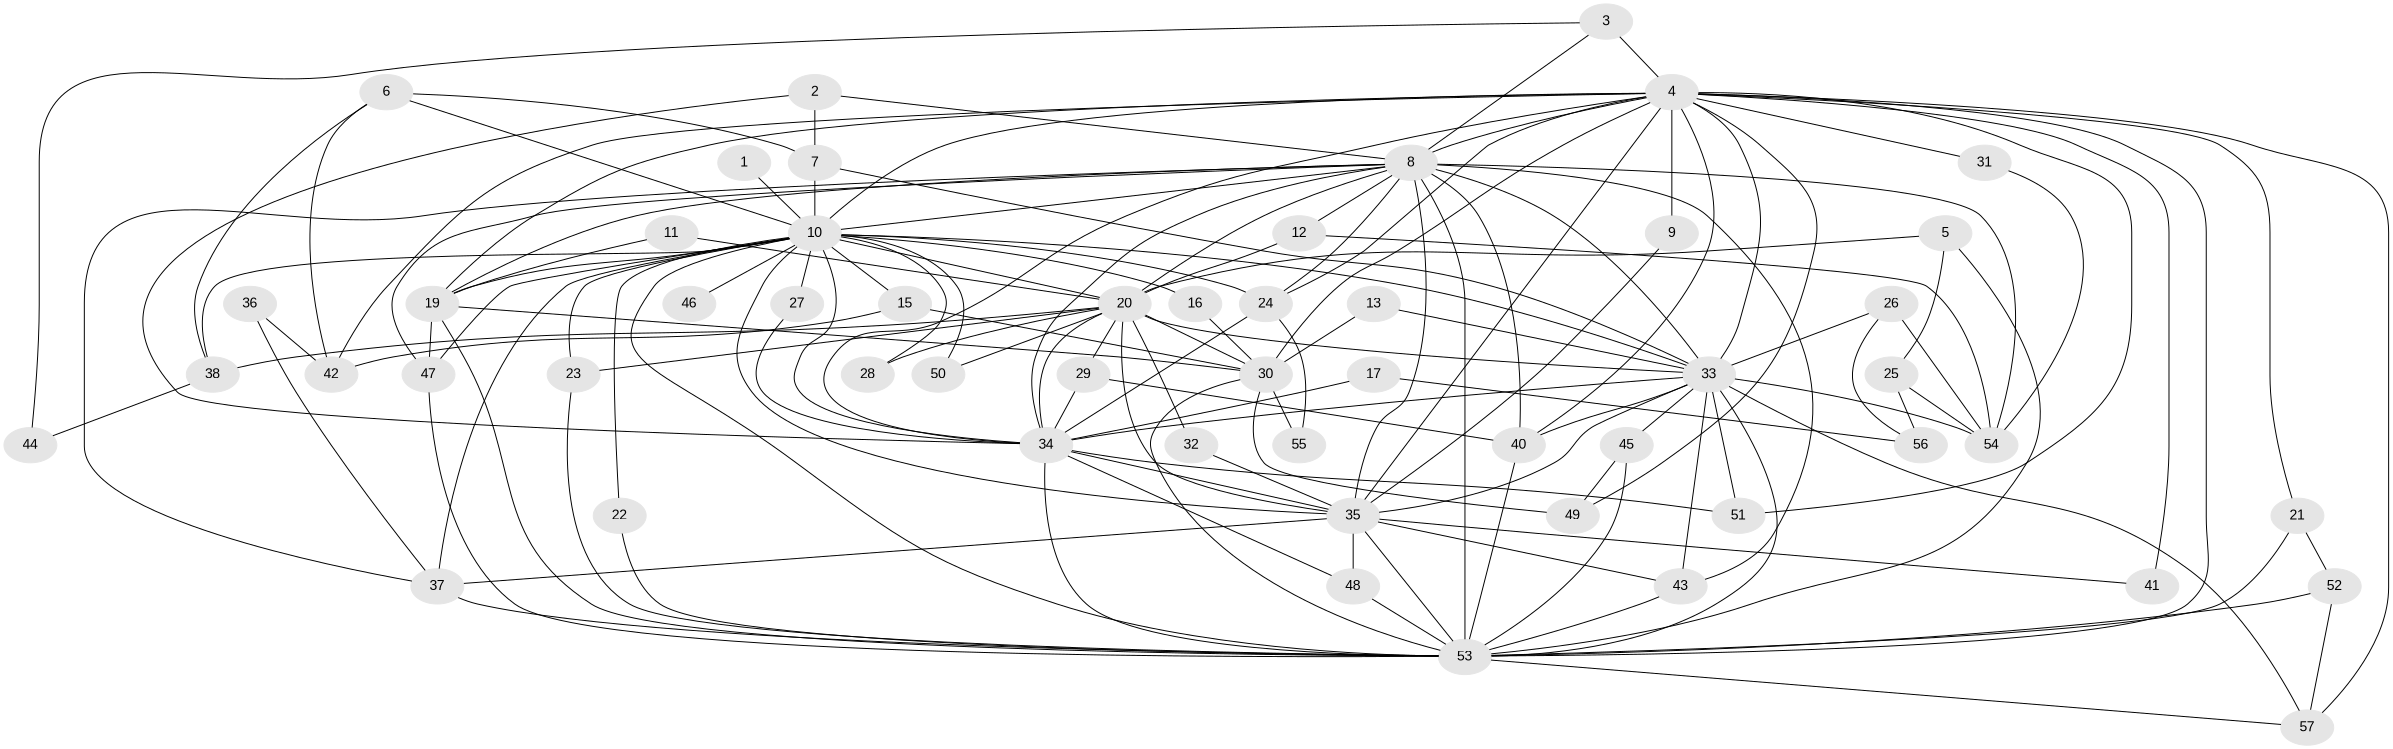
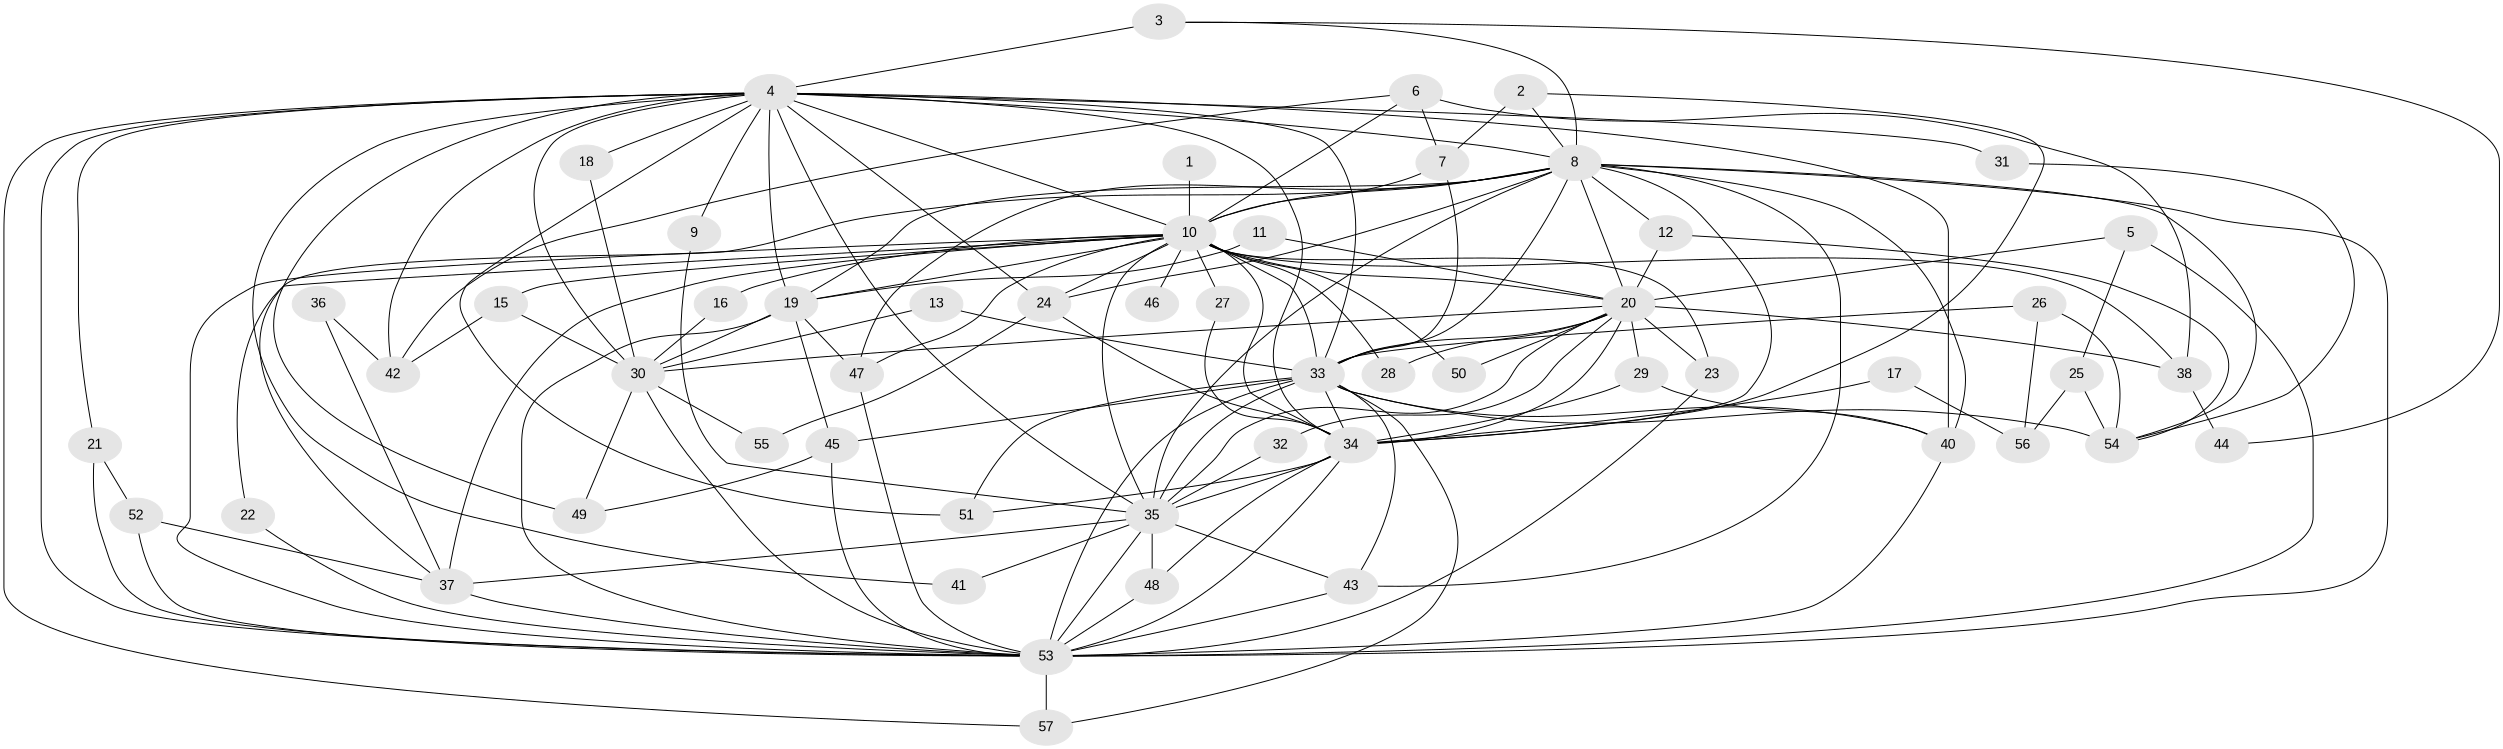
none -> (586, 163)
none -> (812, 375)
(2321, 657) -> (285, 550)
